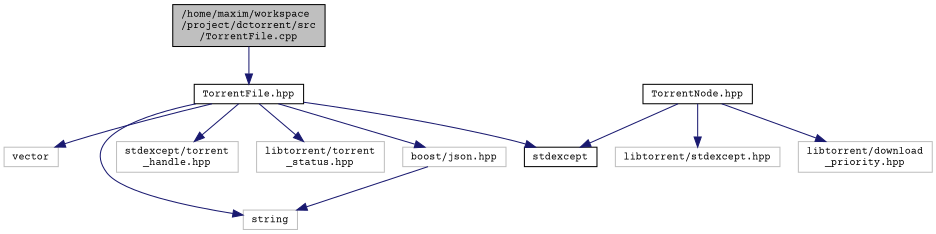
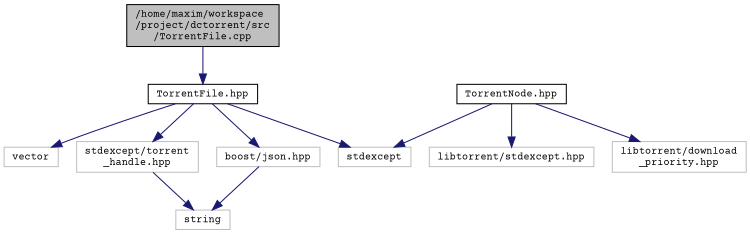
(320, 157) -> none
(561, 157) -> (375, 157)
(107, 173) -> (169, 188)
